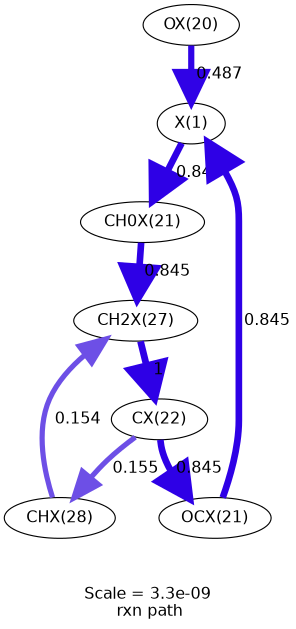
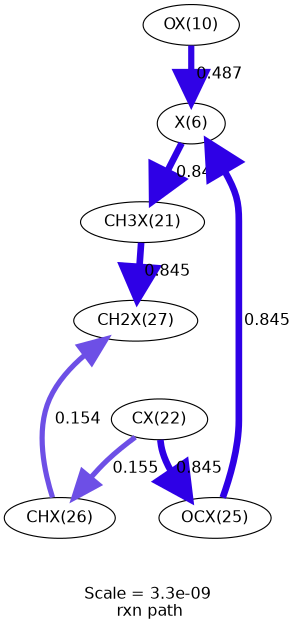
(191, 25) -> (191, 25)
(191, 124) -> (191, 124)
(143, 222) -> (143, 222)
(143, 353) -> none
(60, 518) -> (60, 518)
(215, 518) -> (215, 518)
